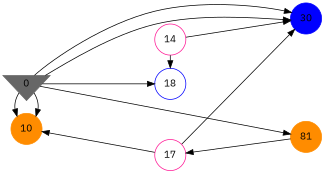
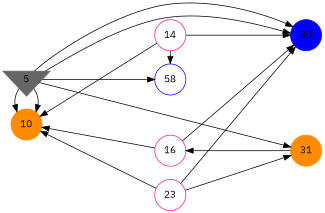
none -> (107, 74)
(27, 84) -> (27, 79)
(170, 84) -> (170, 79)
(306, 137) -> (306, 151)
(170, 155) -> (170, 151)
none -> (170, 195)
